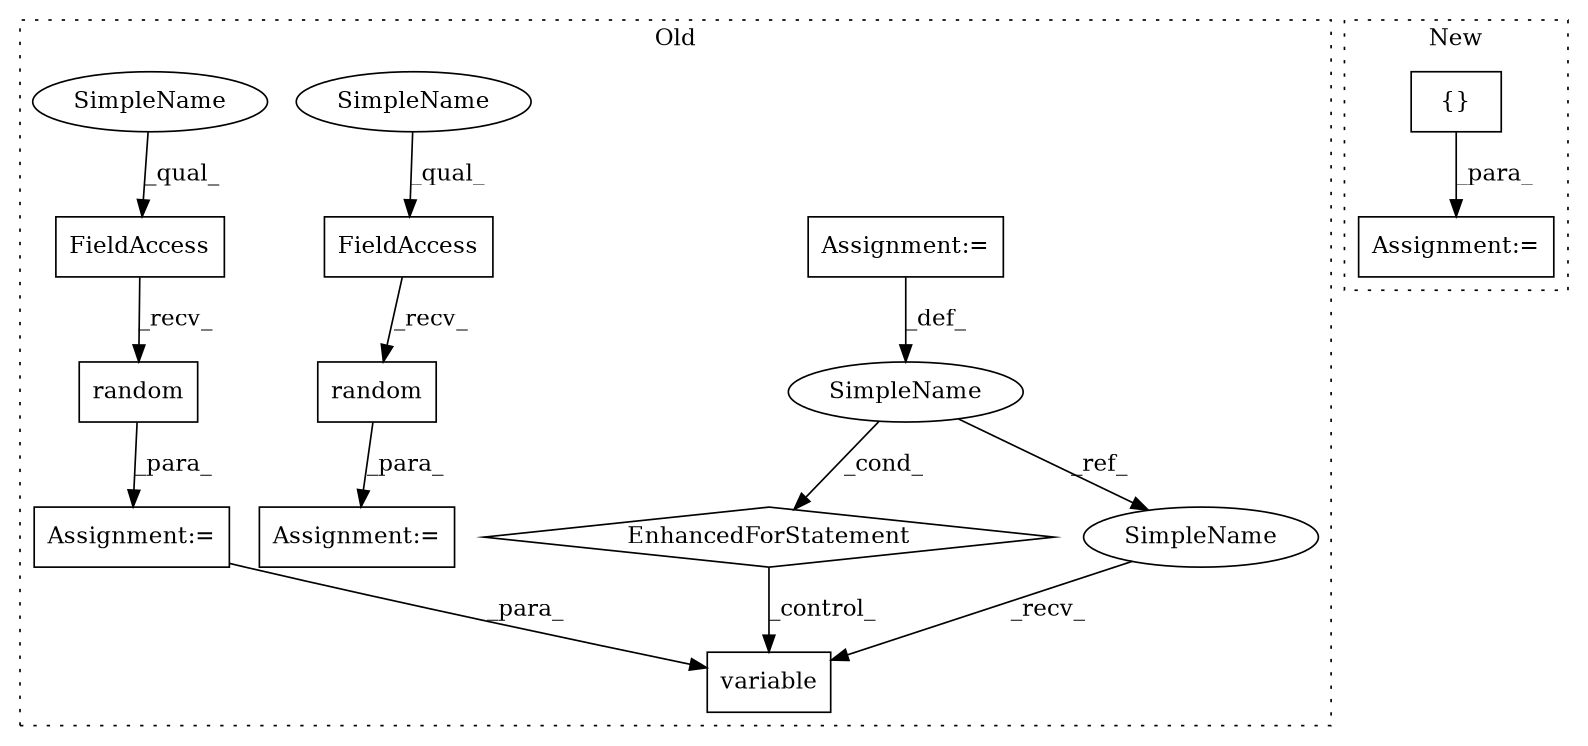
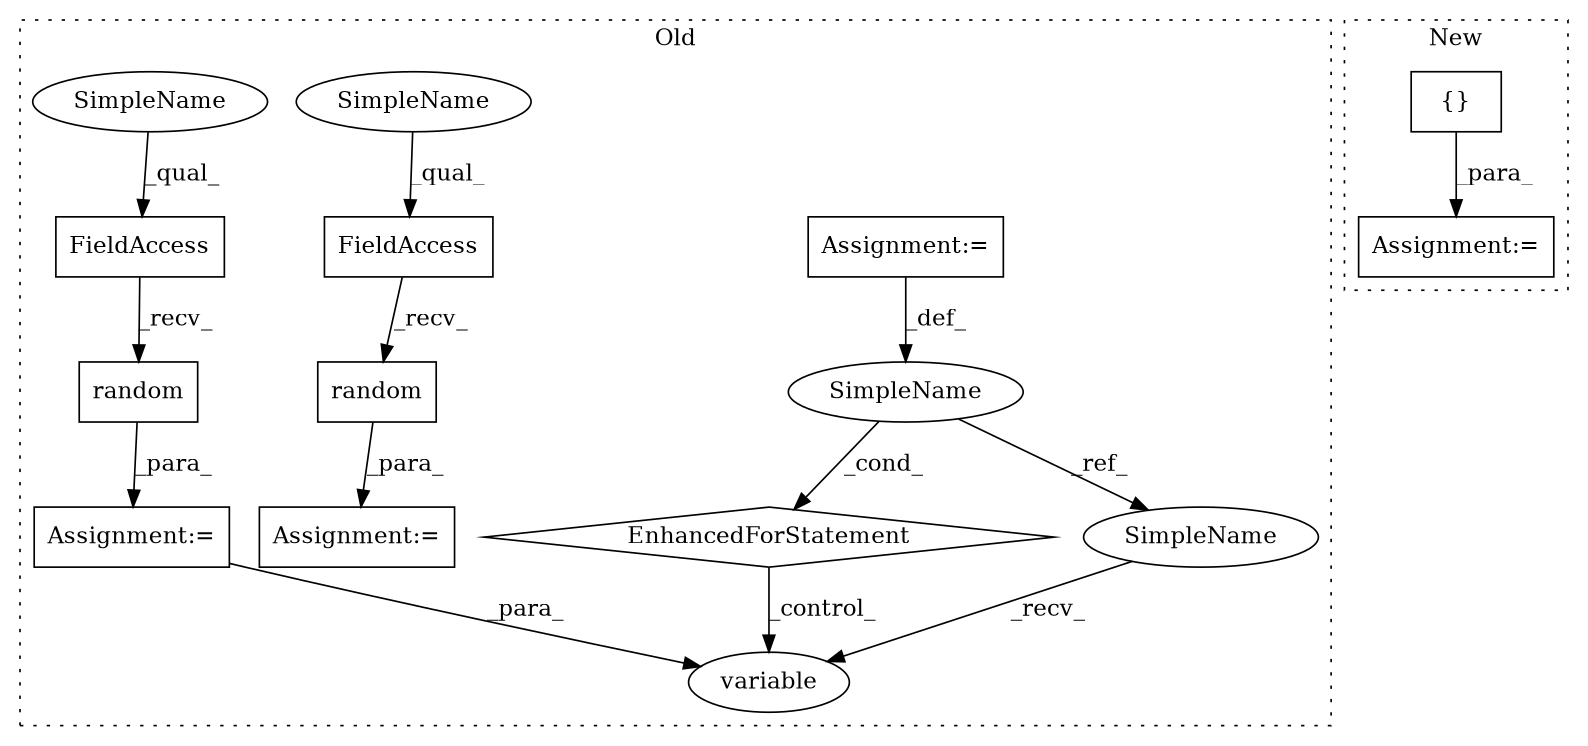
(769, 682) -> (769, 682)
